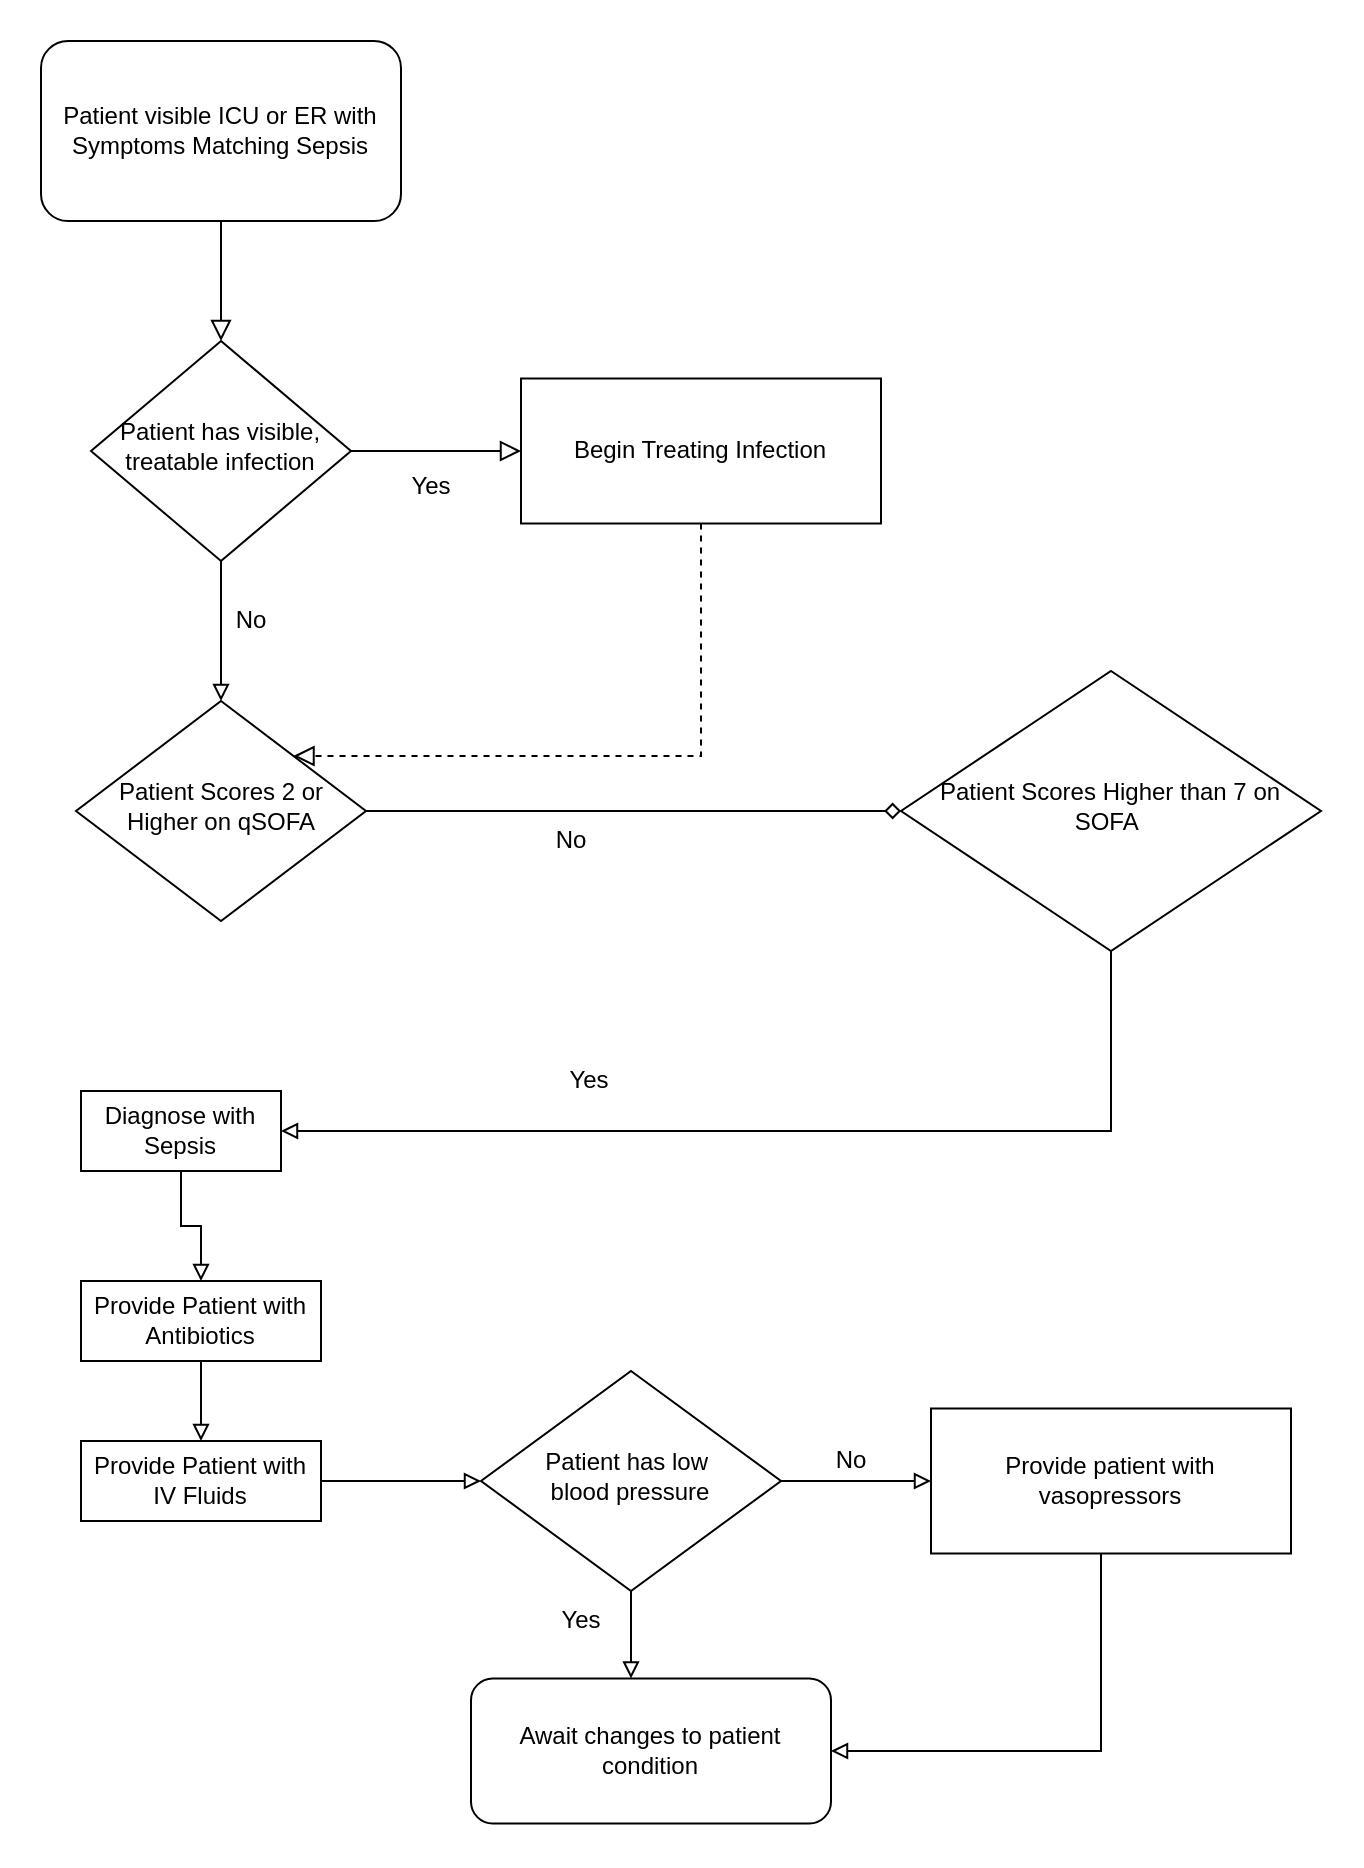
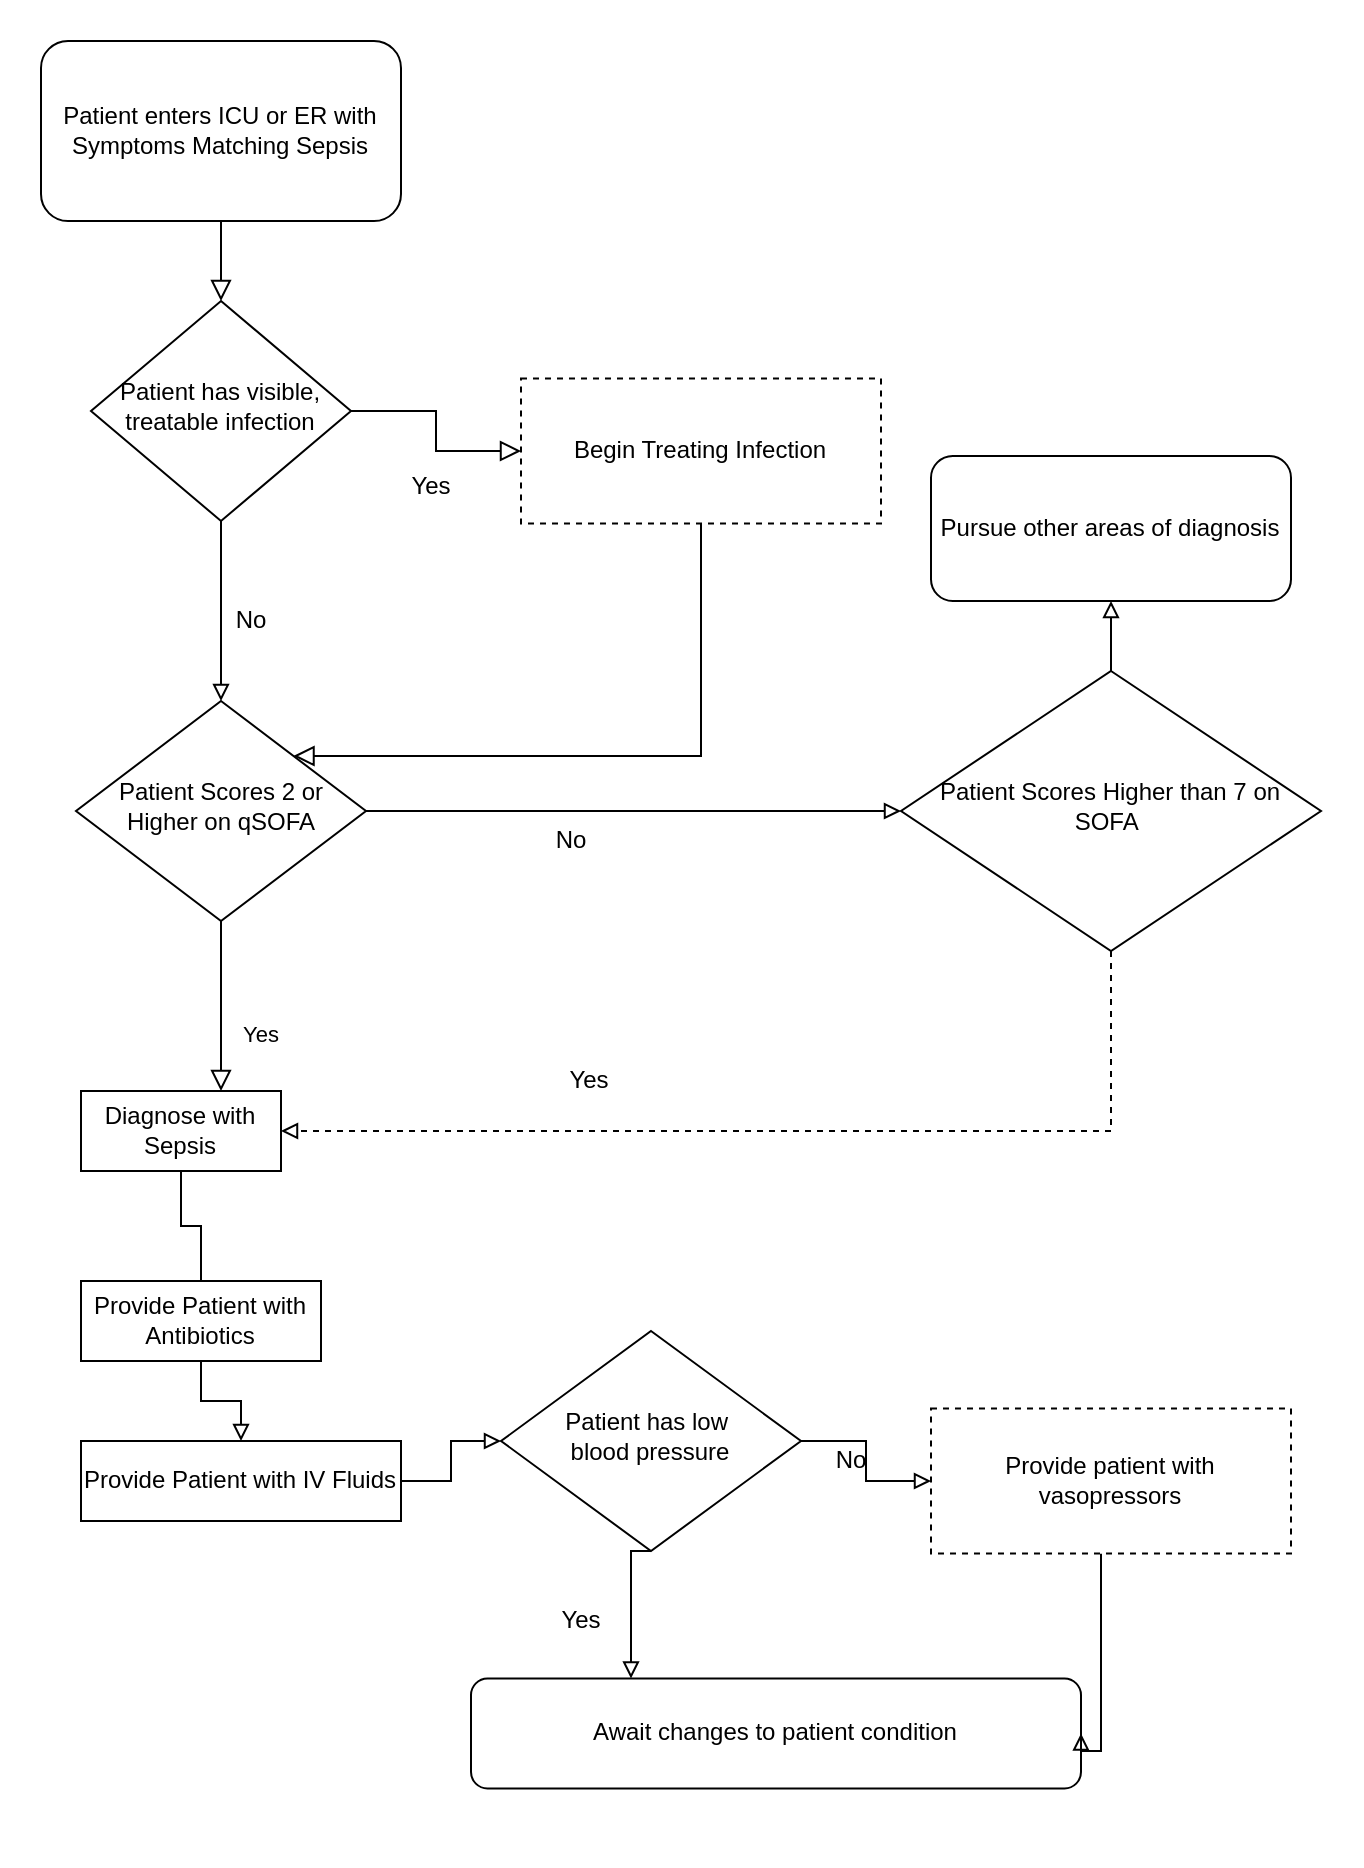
(221, 131) -> (221, 131)
(221, 451) -> (221, 411)
(701, 451) -> (701, 451)
none -> (1111, 529)
none -> (1111, 635)
(627, 756) -> (627, 756)
(884, 811) -> (883, 811)
none -> (221, 995)
(793, 1131) -> (793, 1131)
(201, 1263) -> (201, 1270)
(201, 1481) -> (241, 1481)
(631, 1481) -> (651, 1441)
(1111, 1481) -> (1111, 1481)
(651, 1751) -> (776, 1734)
